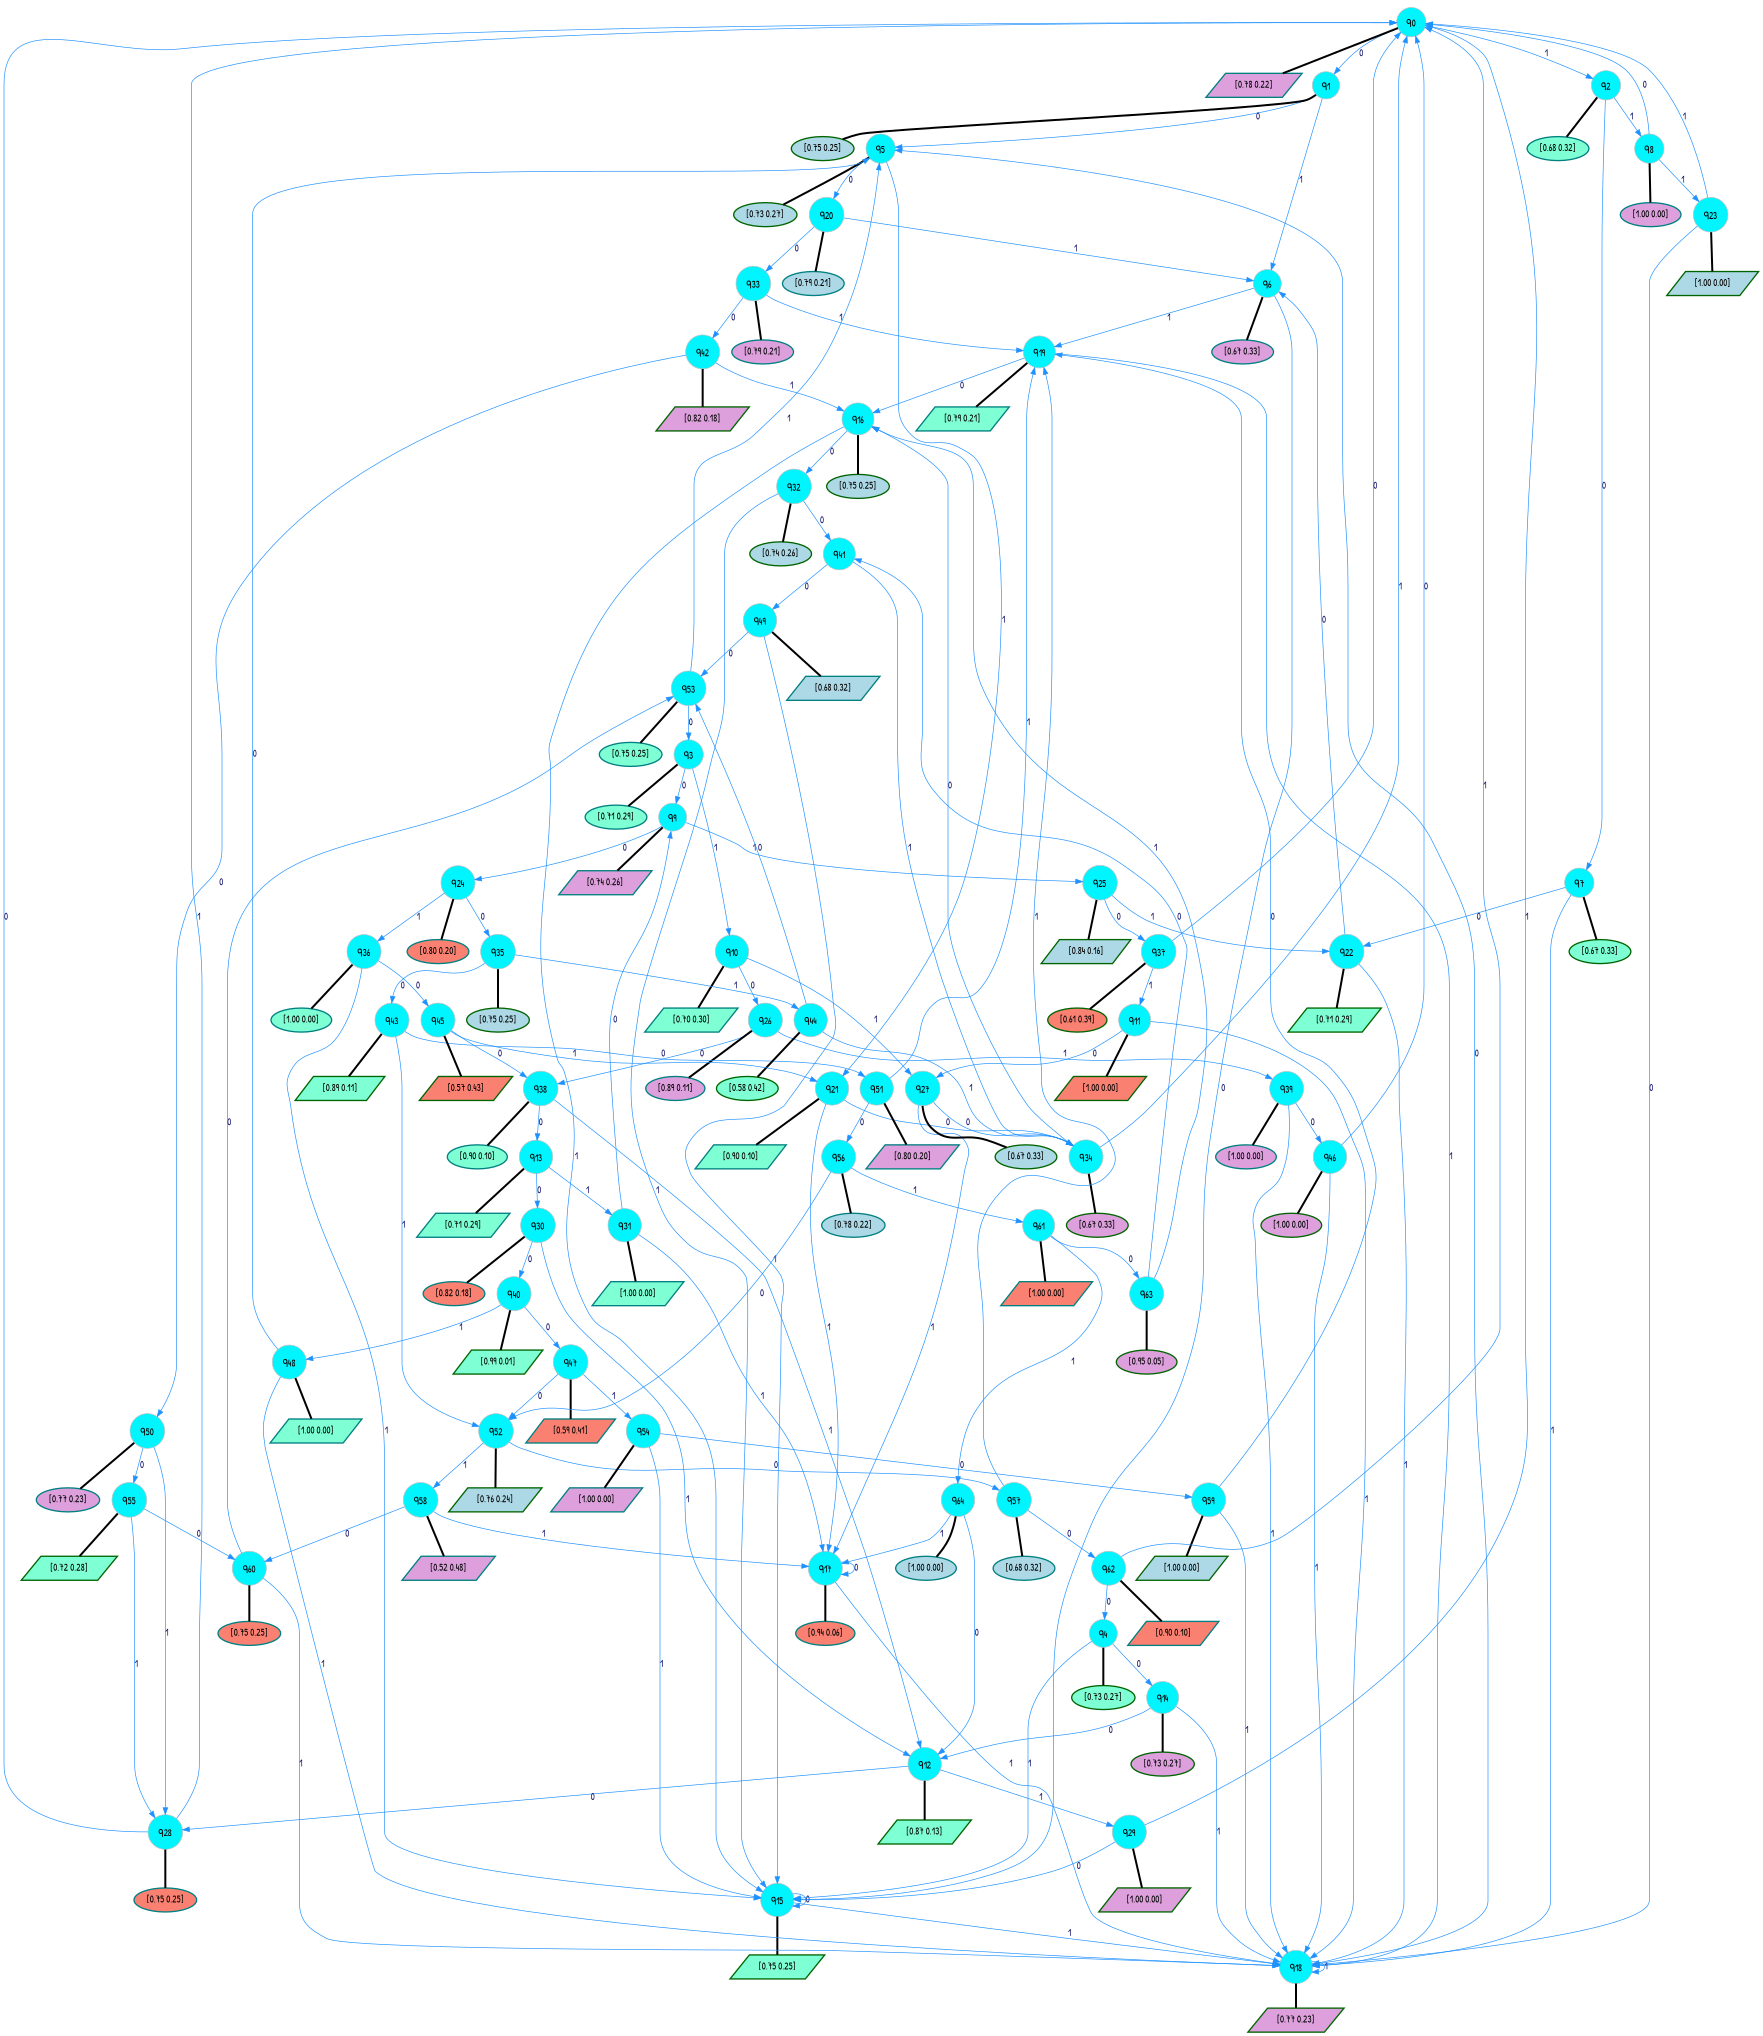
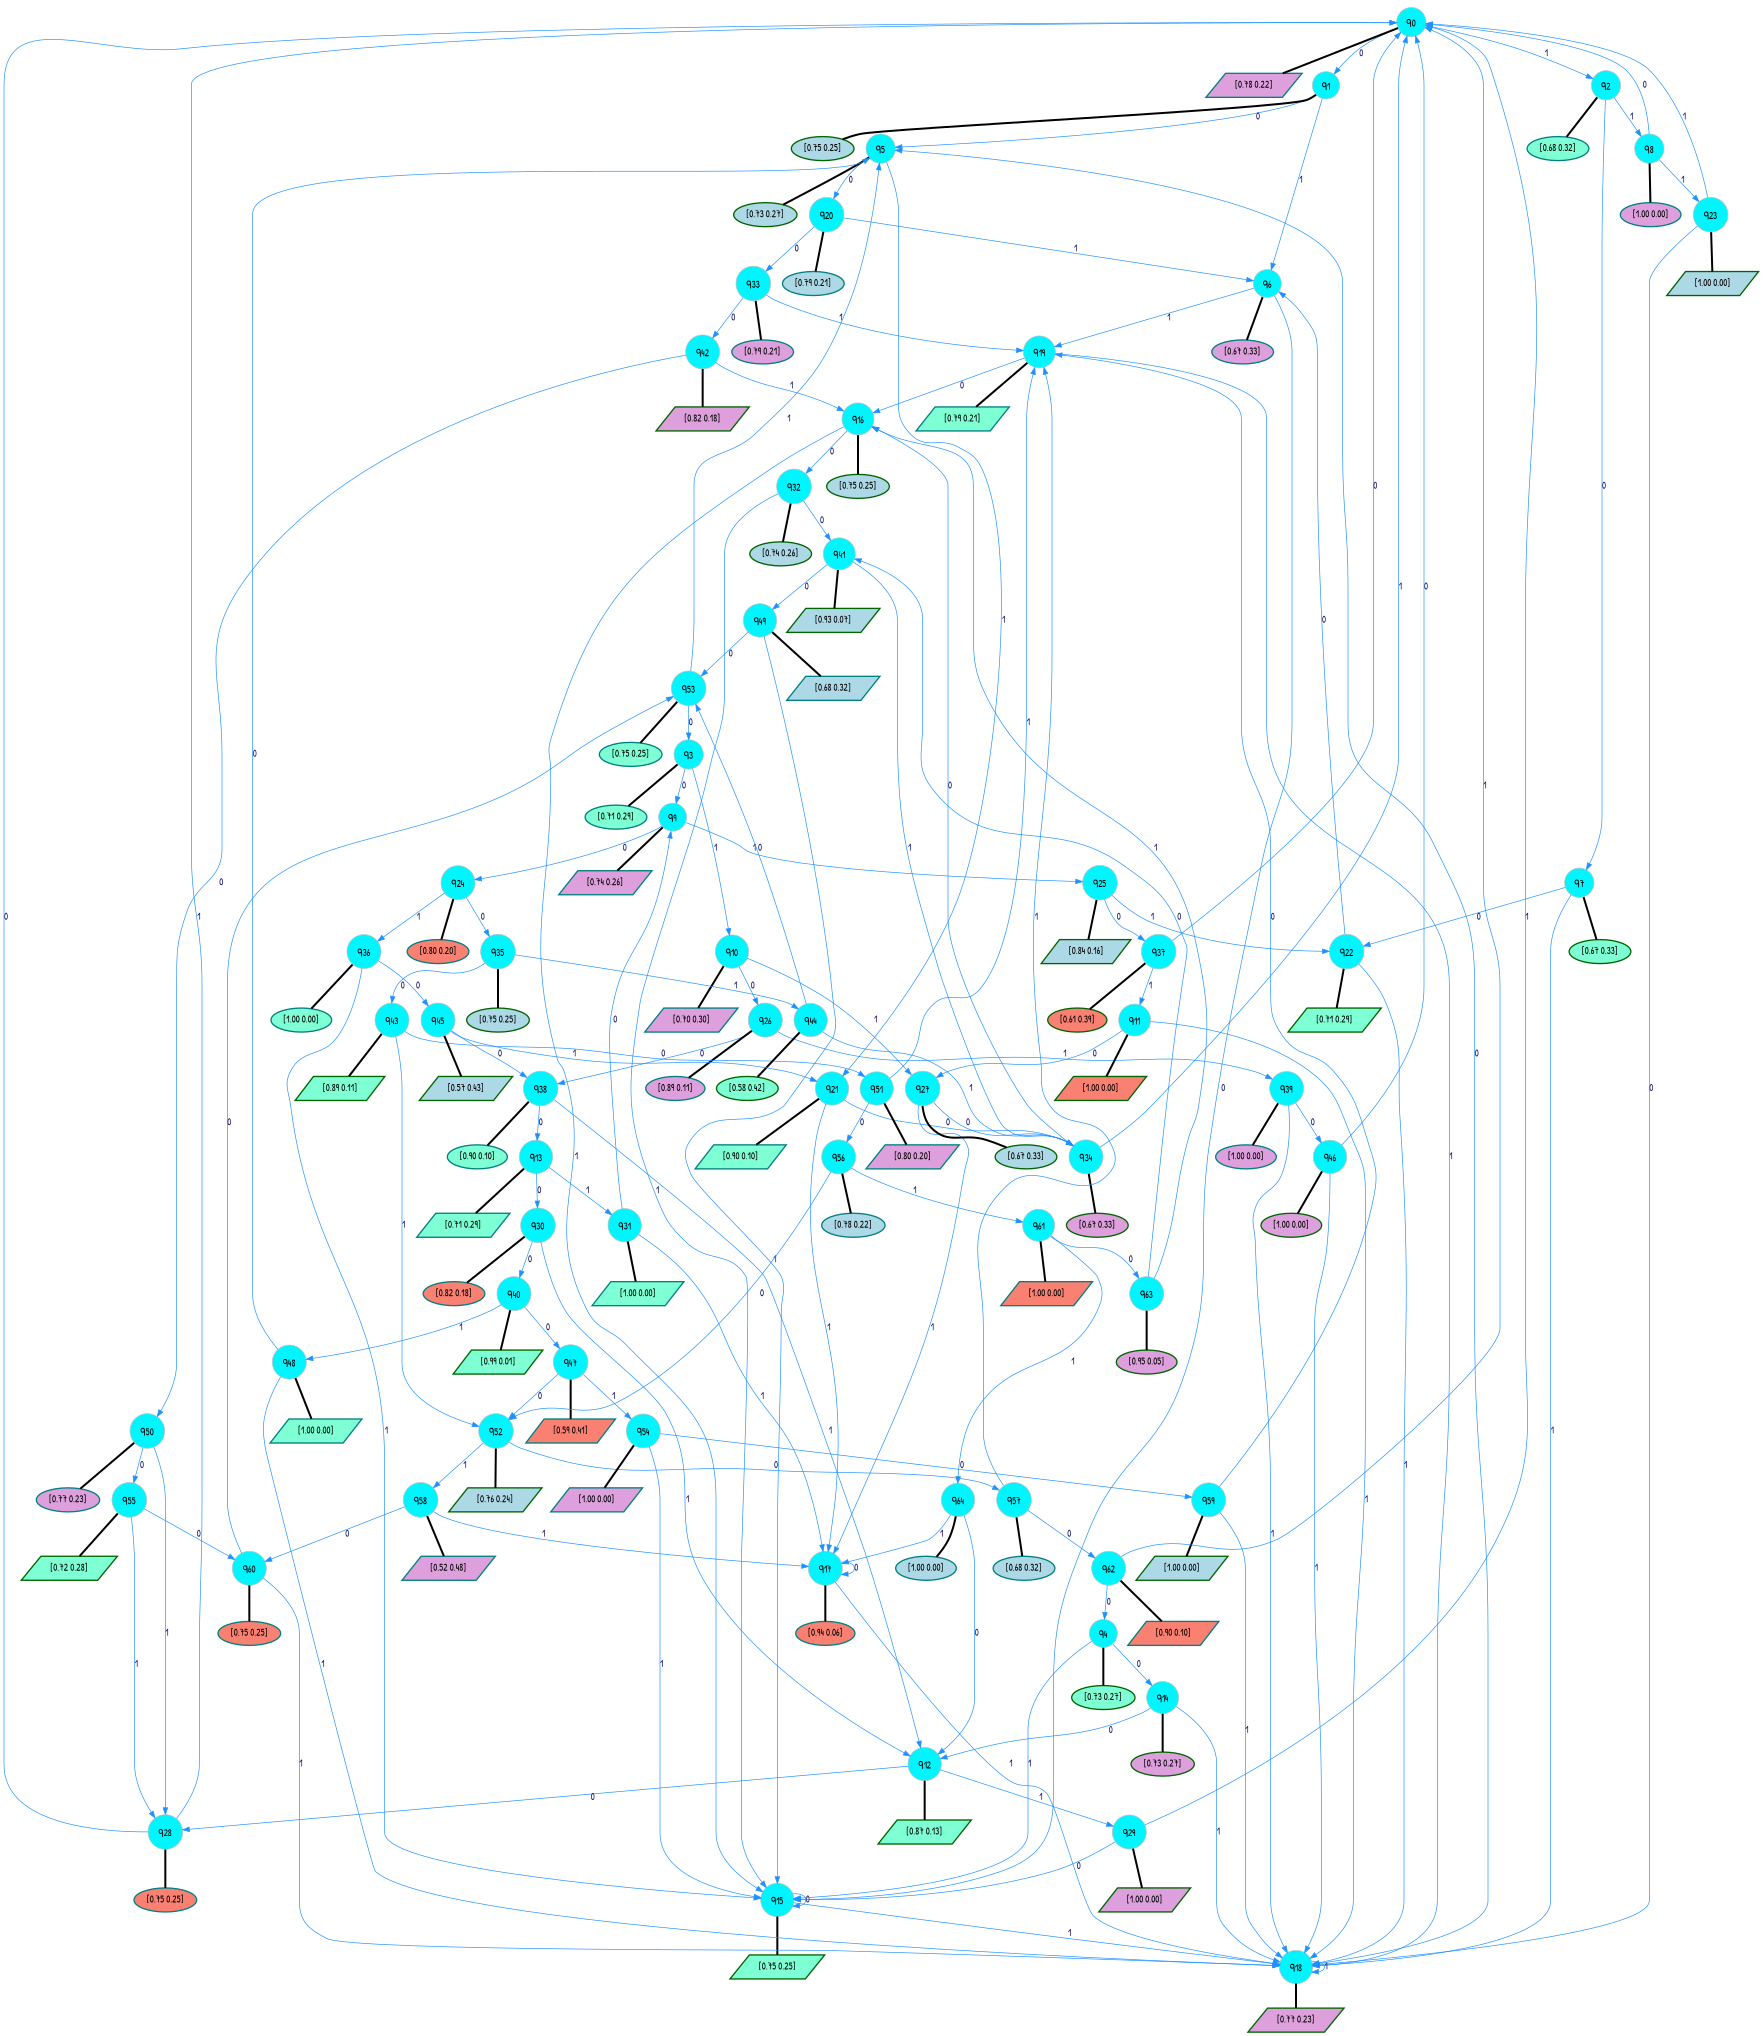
none -> (833, 620)
(691, 1020) -> (691, 1020)
(466, 1088) -> (466, 1088)
